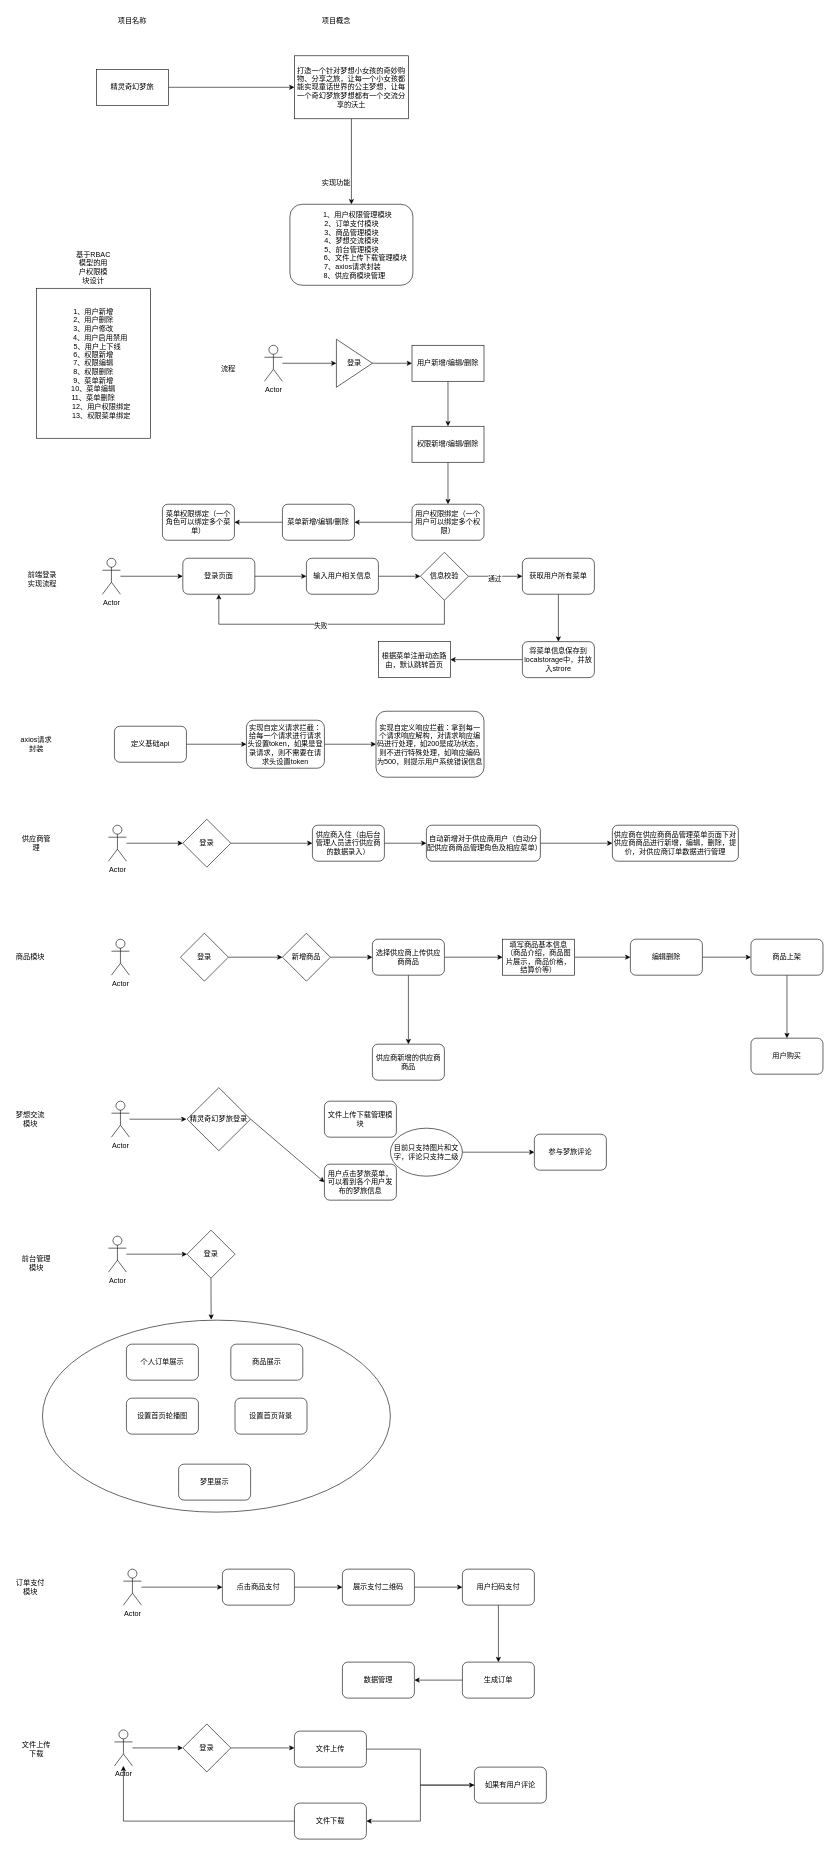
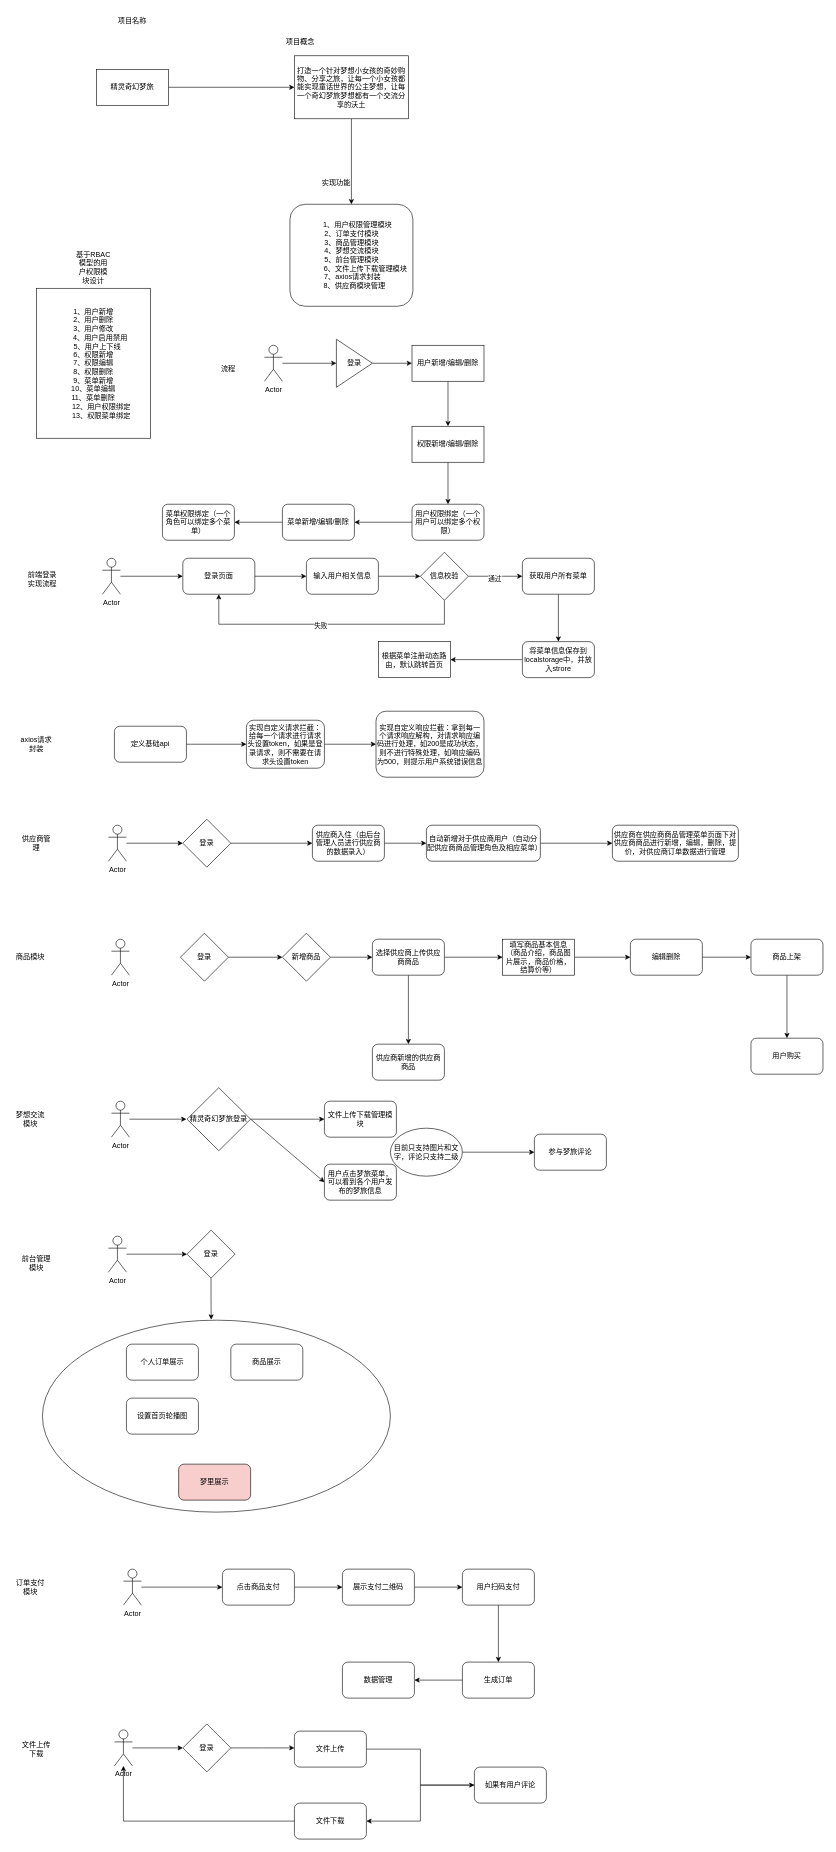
(336, 21) -> (300, 42)
(351, 245) -> (351, 255)
none -> (318, 1119)
(271, 1416) -> none
(215, 1482) -> (215, 1482)
